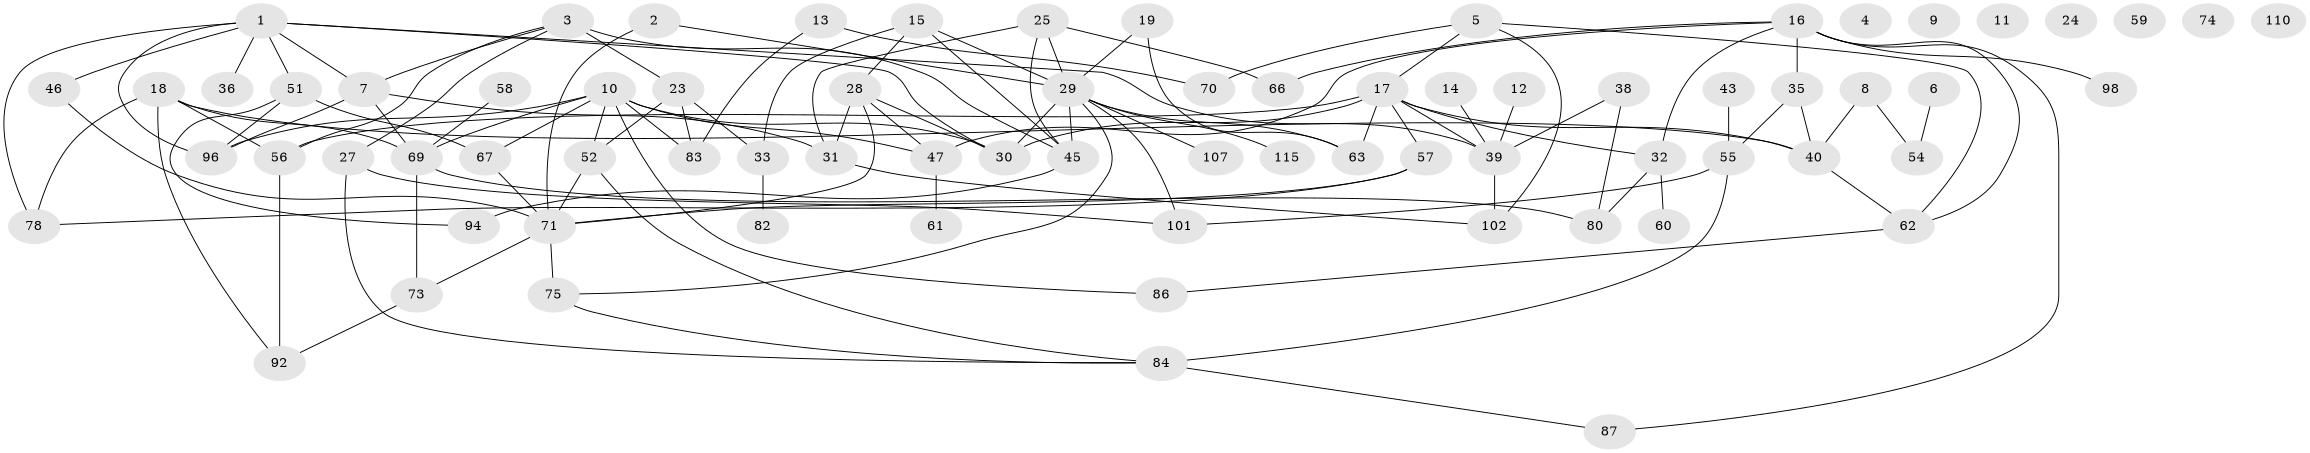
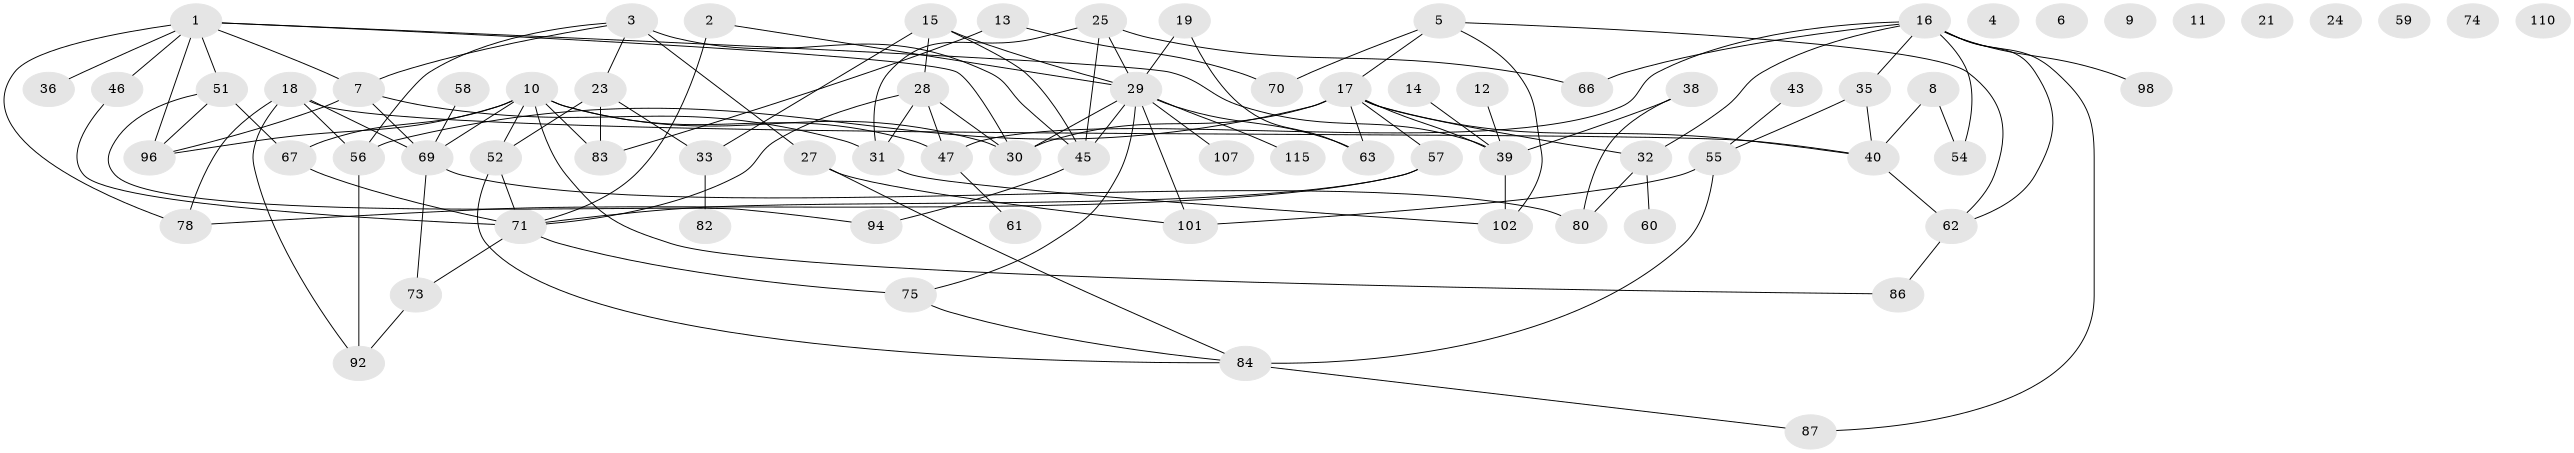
none -> (2267, 21)
(1926, 124) -> (1971, 83)
